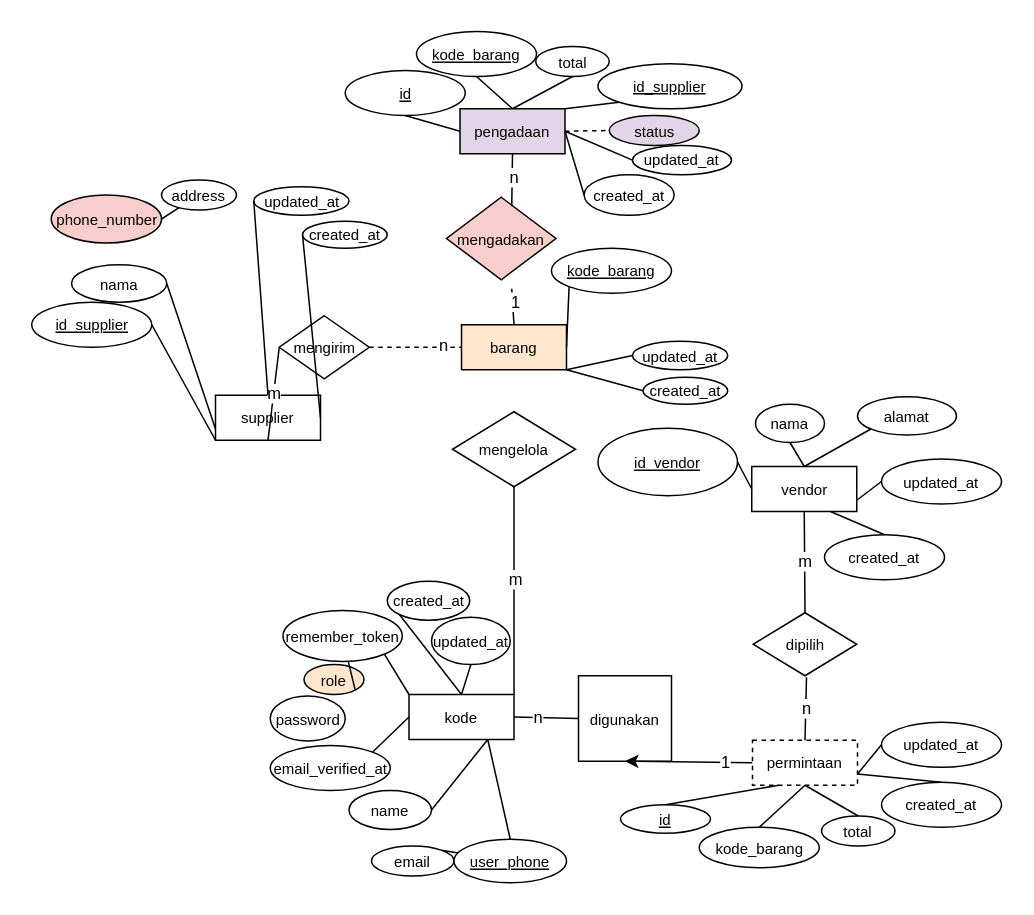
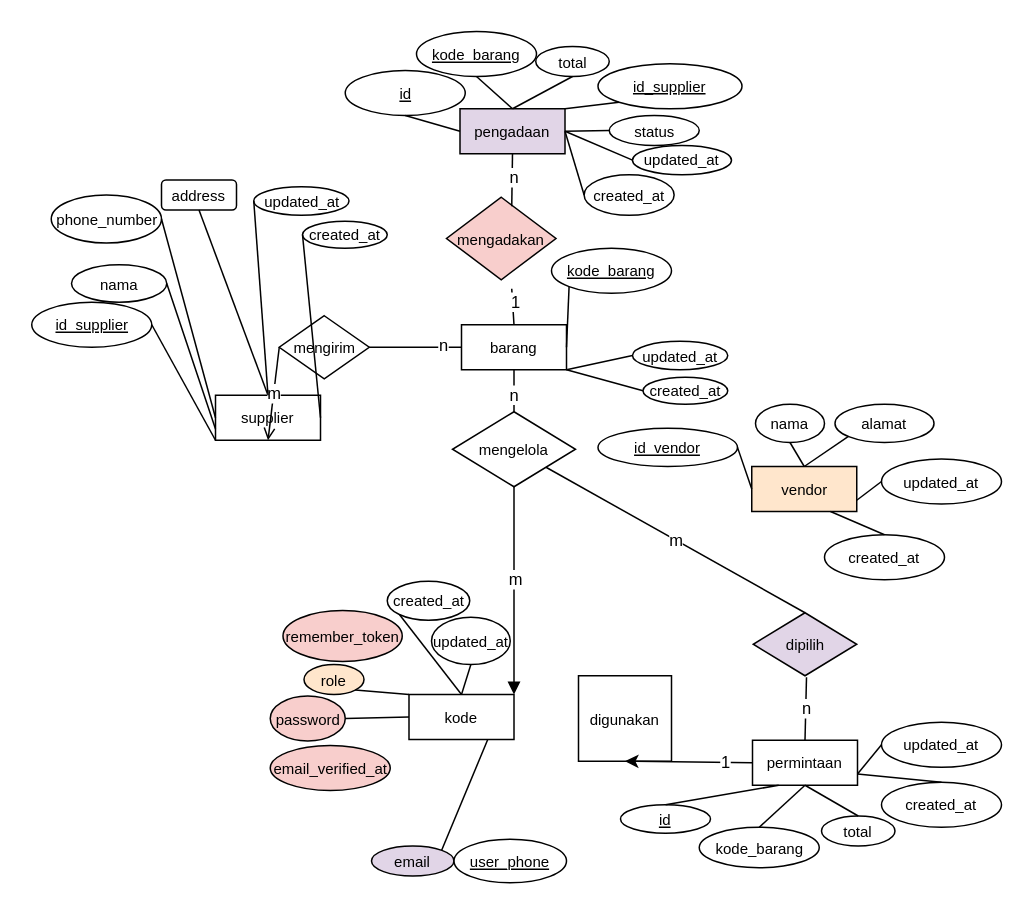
(588, 131) -> (588, 131)
(654, 131) -> (654, 131)
(199, 195) -> (199, 195)
(170, 213) -> (188, 318)
(106, 219) -> (106, 219)
none -> (231, 297)
(405, 347) -> (405, 347)
(514, 347) -> (514, 347)
none -> (514, 391)
(907, 416) -> (884, 423)
(268, 434) -> (269, 433)
(668, 462) -> (668, 447)
(804, 489) -> (804, 489)
(804, 563) -> (676, 540)
(342, 636) -> (342, 636)
(805, 644) -> (805, 644)
(396, 674) -> none
(352, 676) -> (381, 692)
(514, 686) -> (514, 680)
none -> (376, 718)
(546, 718) -> none
(308, 719) -> (308, 719)
(391, 735) -> none
(805, 763) -> (805, 763)
(330, 768) -> (330, 768)
(456, 779) -> none
(499, 791) -> none
(390, 810) -> none
(450, 852) -> (463, 798)
(413, 861) -> (413, 861)
